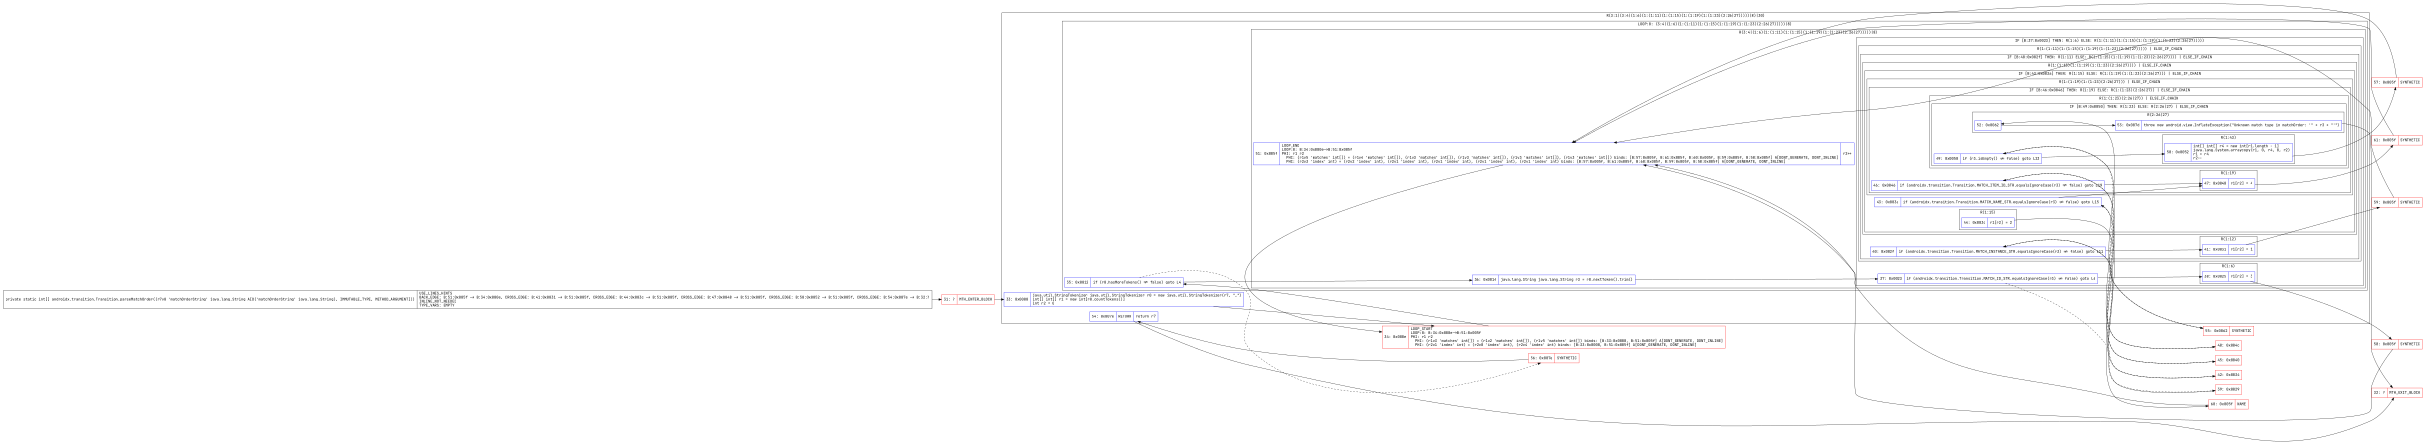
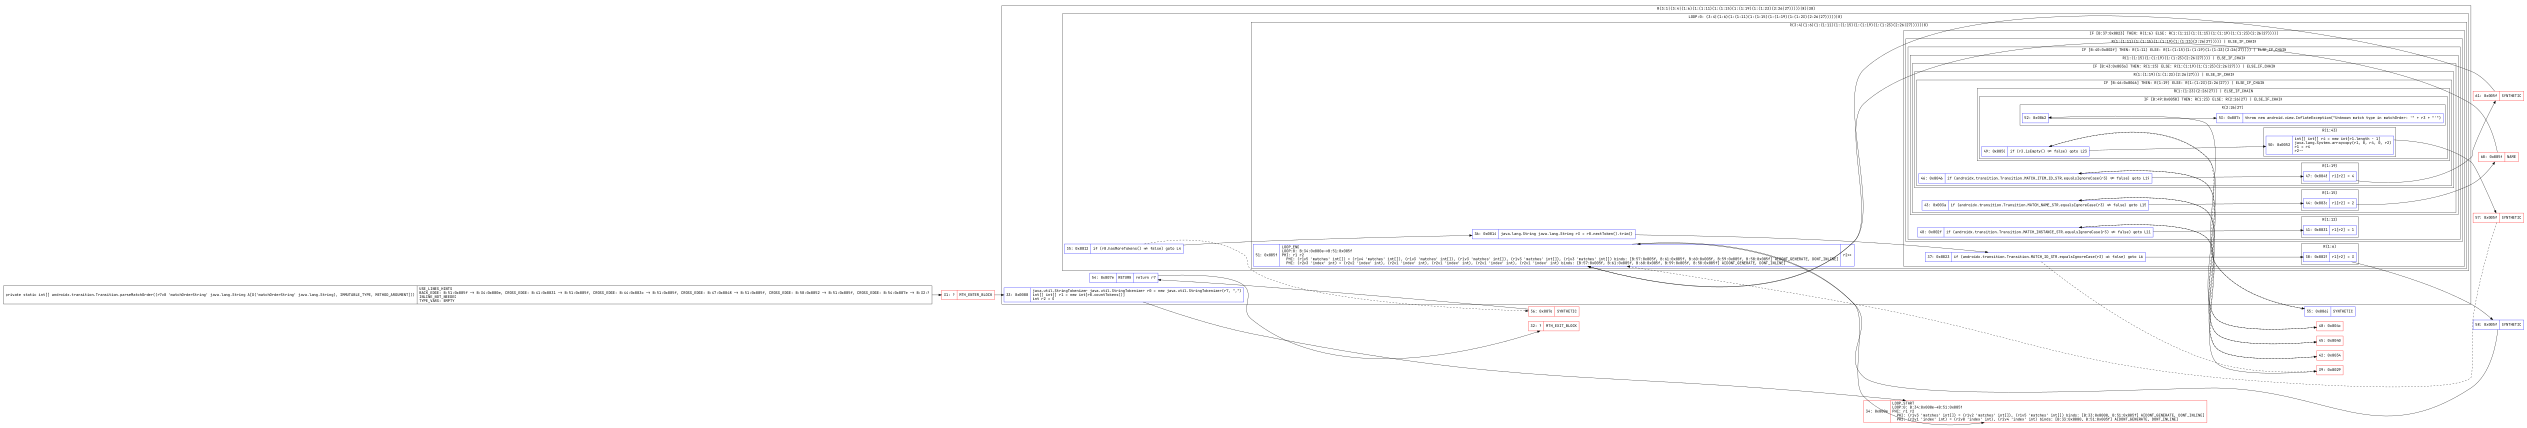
(1992, 9) -> (2126, 365)
(2140, 191) -> (2225, 204)
(2397, 202) -> none
(2372, 247) -> none
(1338, 301) -> none
(2229, 331) -> (2330, 311)
(2397, 344) -> (2498, 325)
